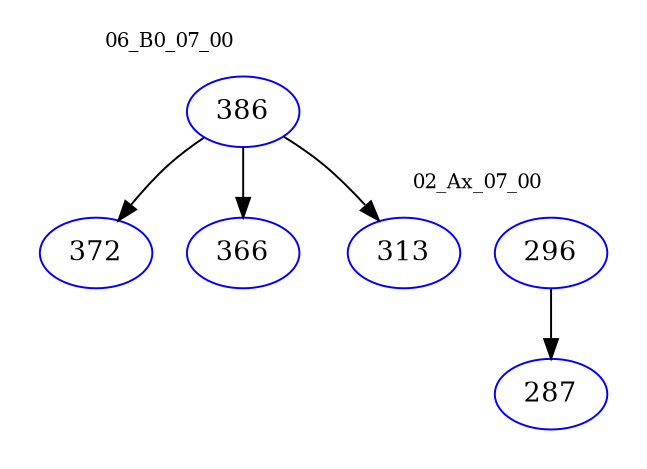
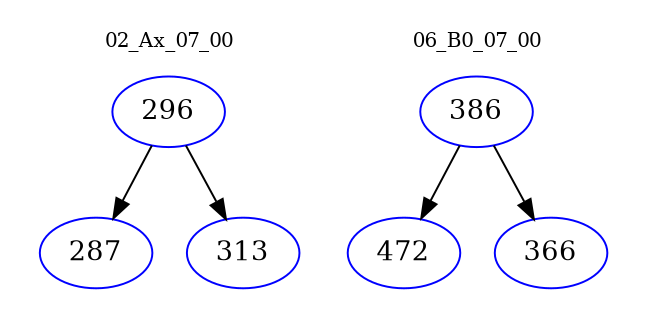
(345, 184) -> (201, 174)
(96, 253) -> (404, 253)
